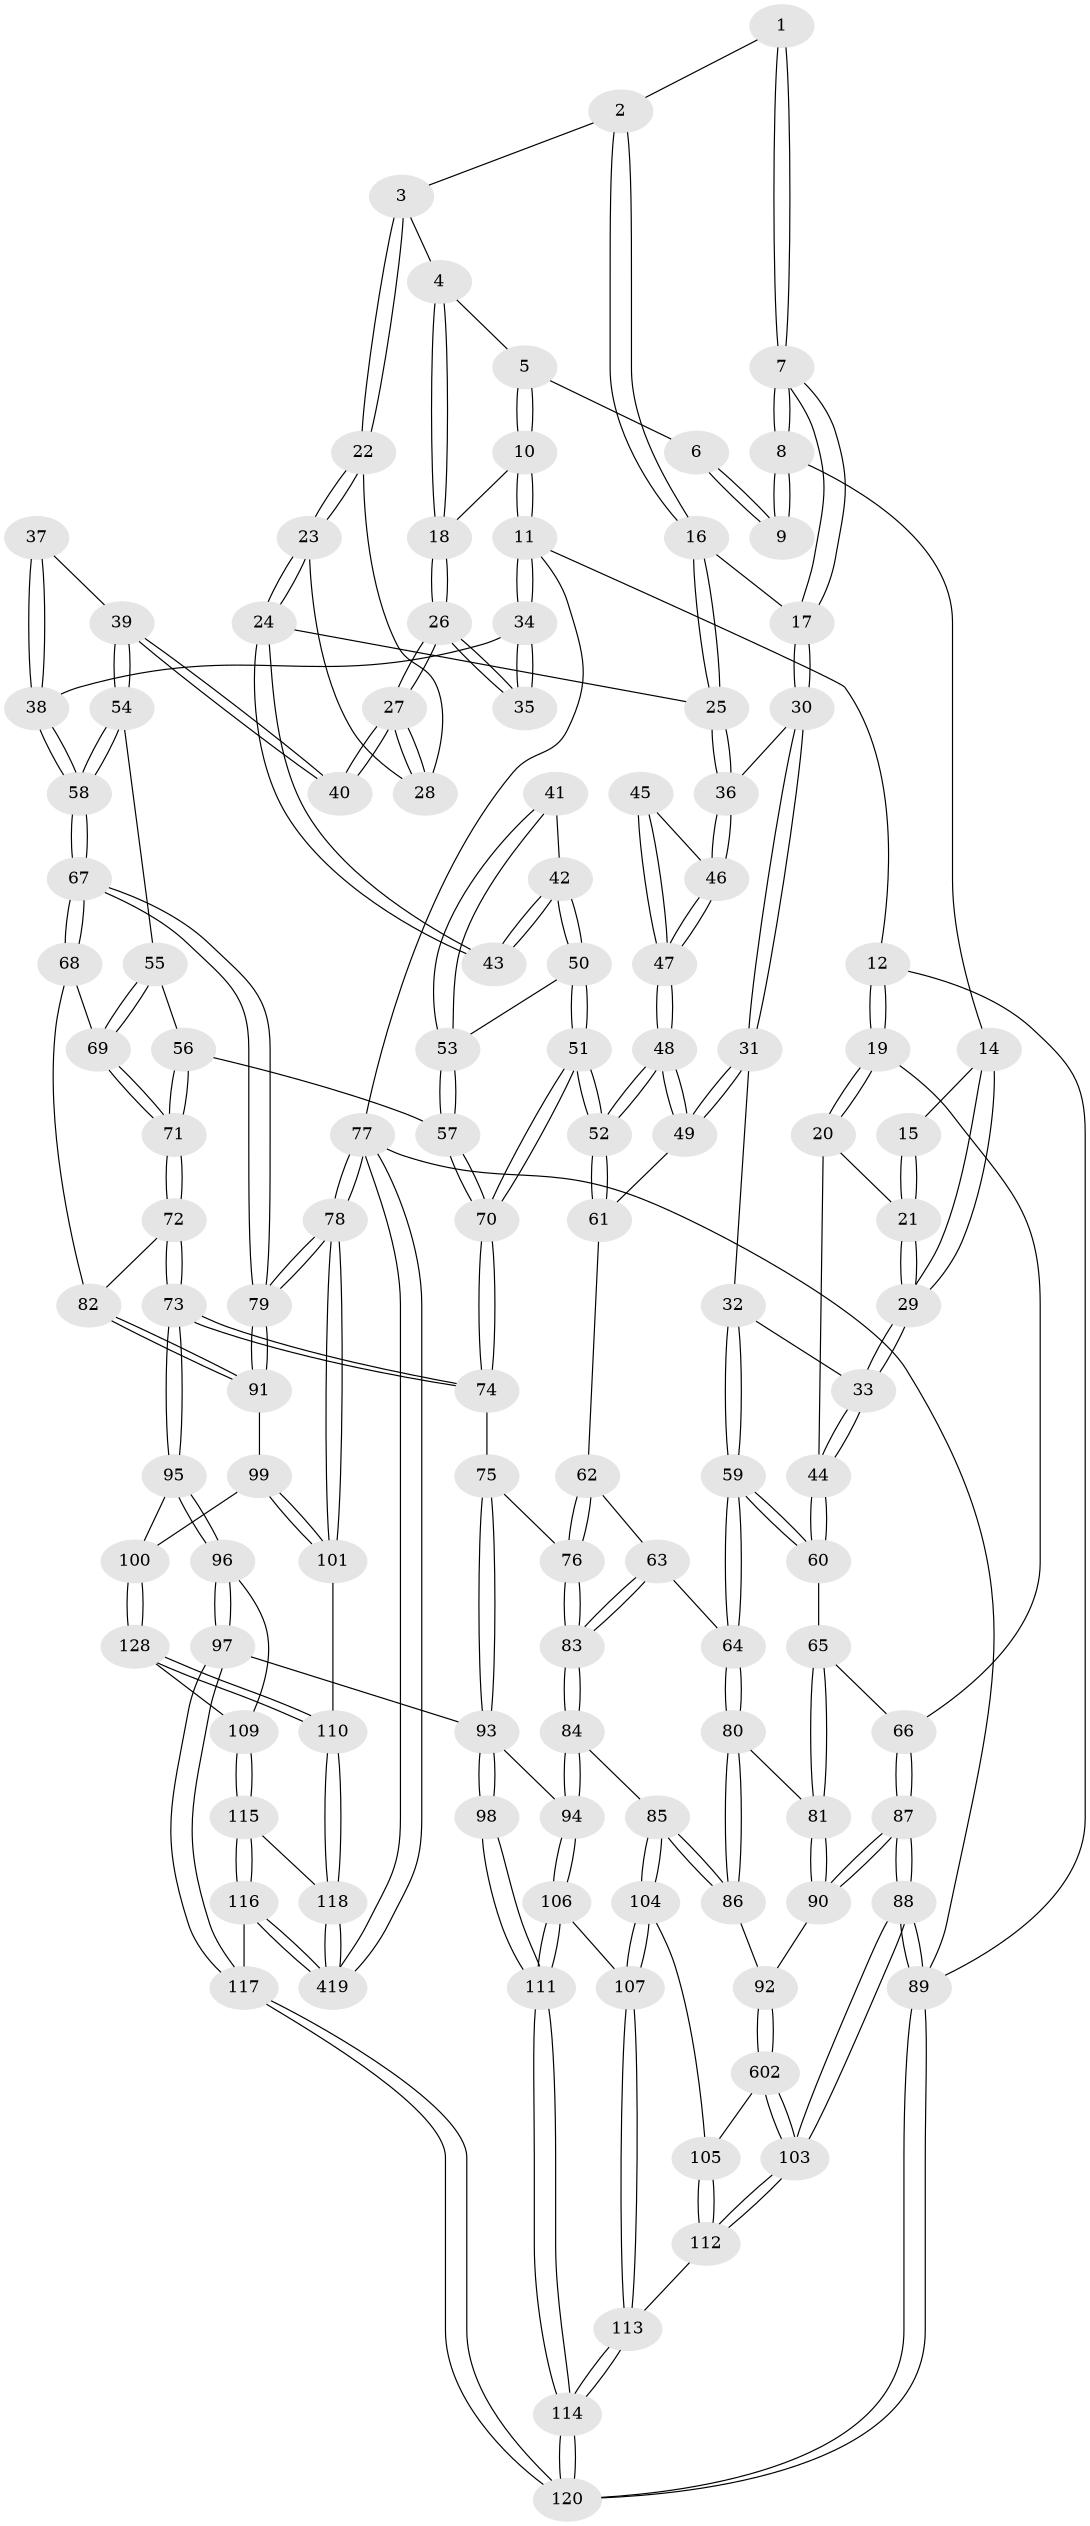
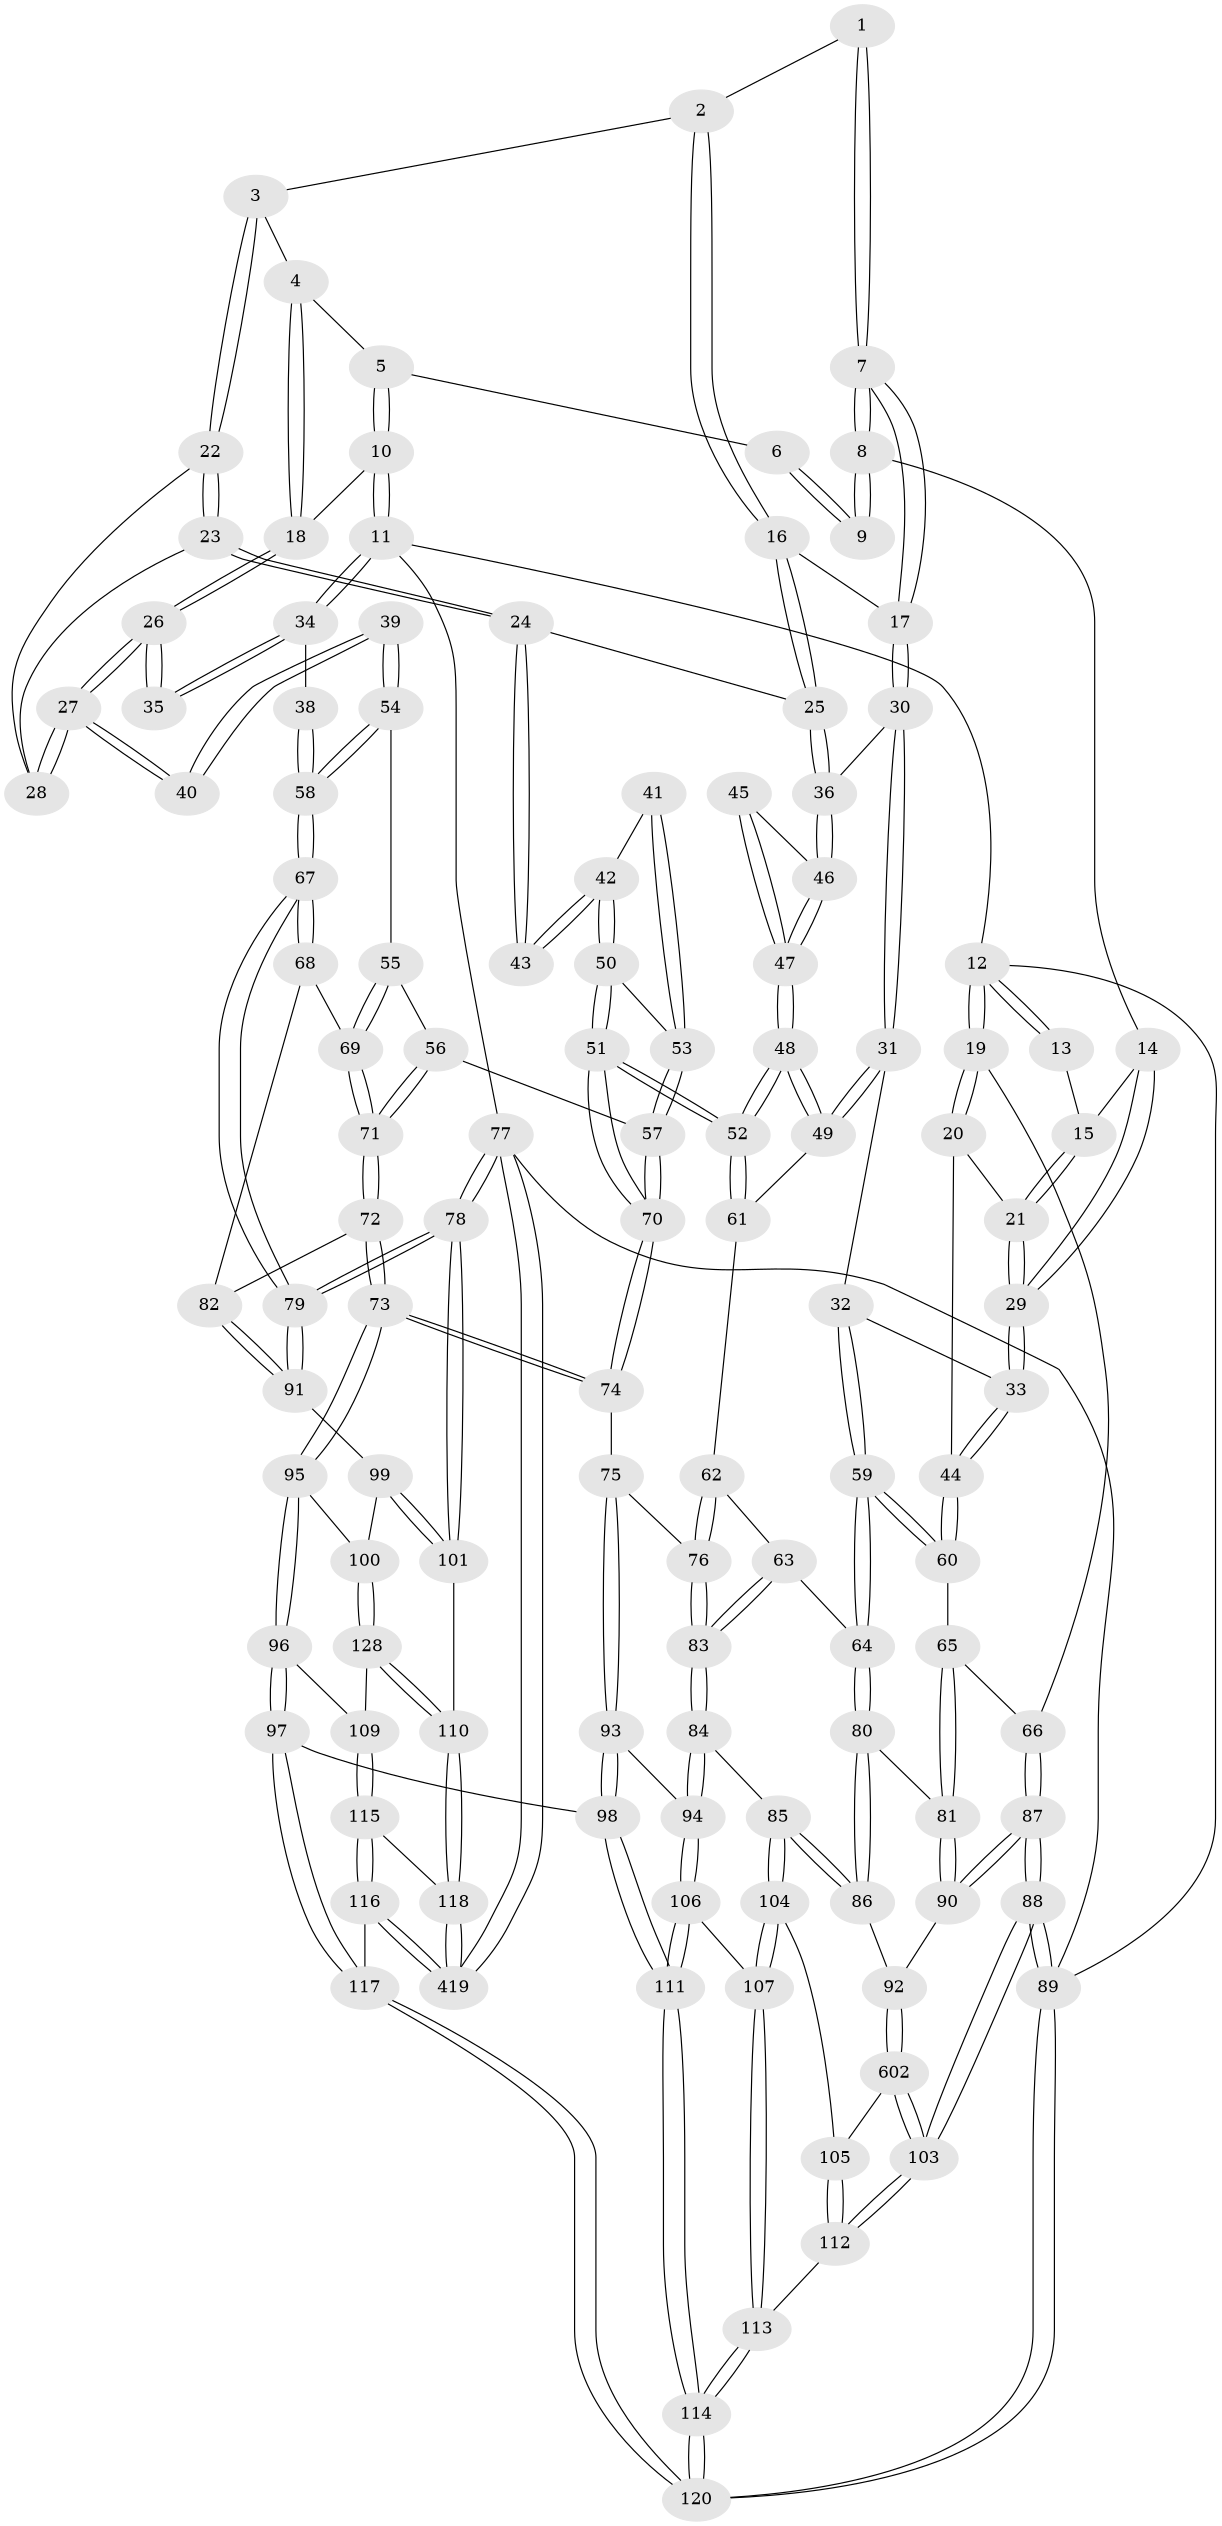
(37, 538) -> none
none -> (1062, 1050)
(355, 1689) -> (437, 1786)
